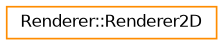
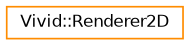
(112, 23) -> (95, 23)
